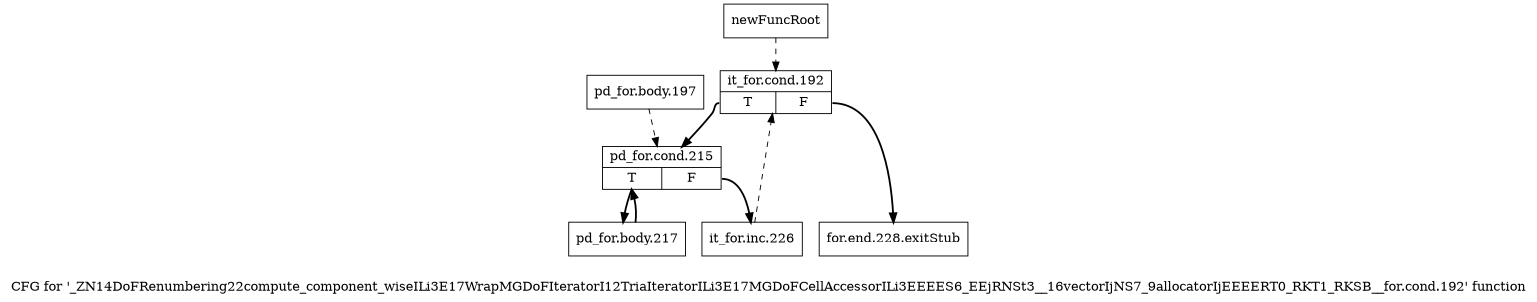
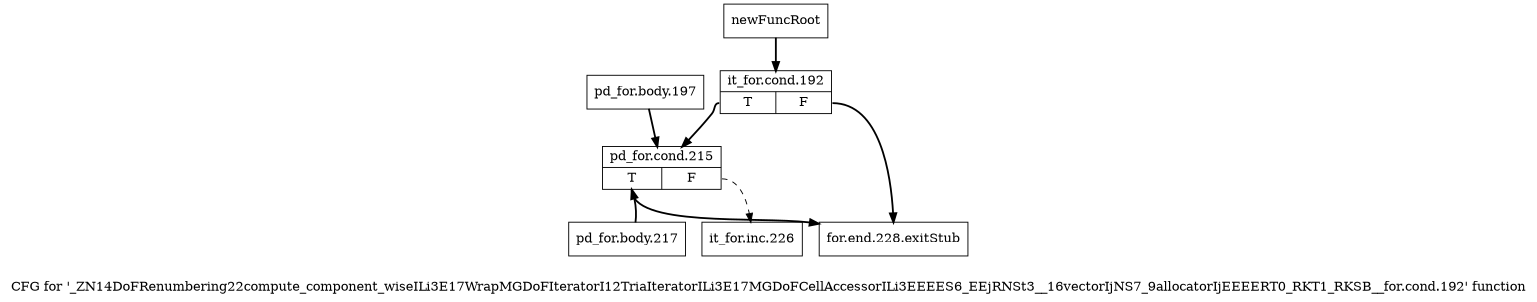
(776, 50) -> (776, 50)
(652, 123) -> (652, 123)
(763, 173) -> none
(741, 191) -> (741, 191)
(628, 201) -> (715, 219)
